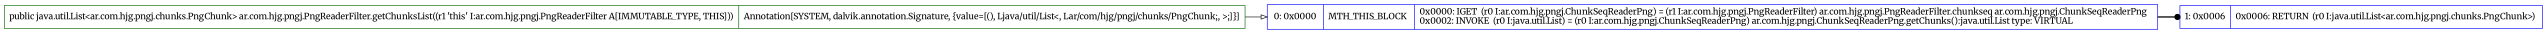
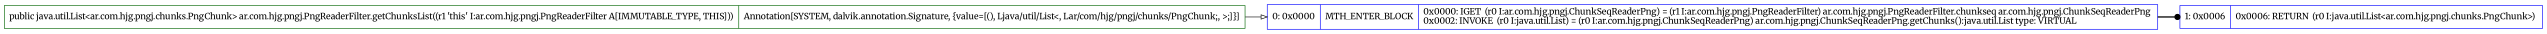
(1367, 17) -> (1369, 17)
